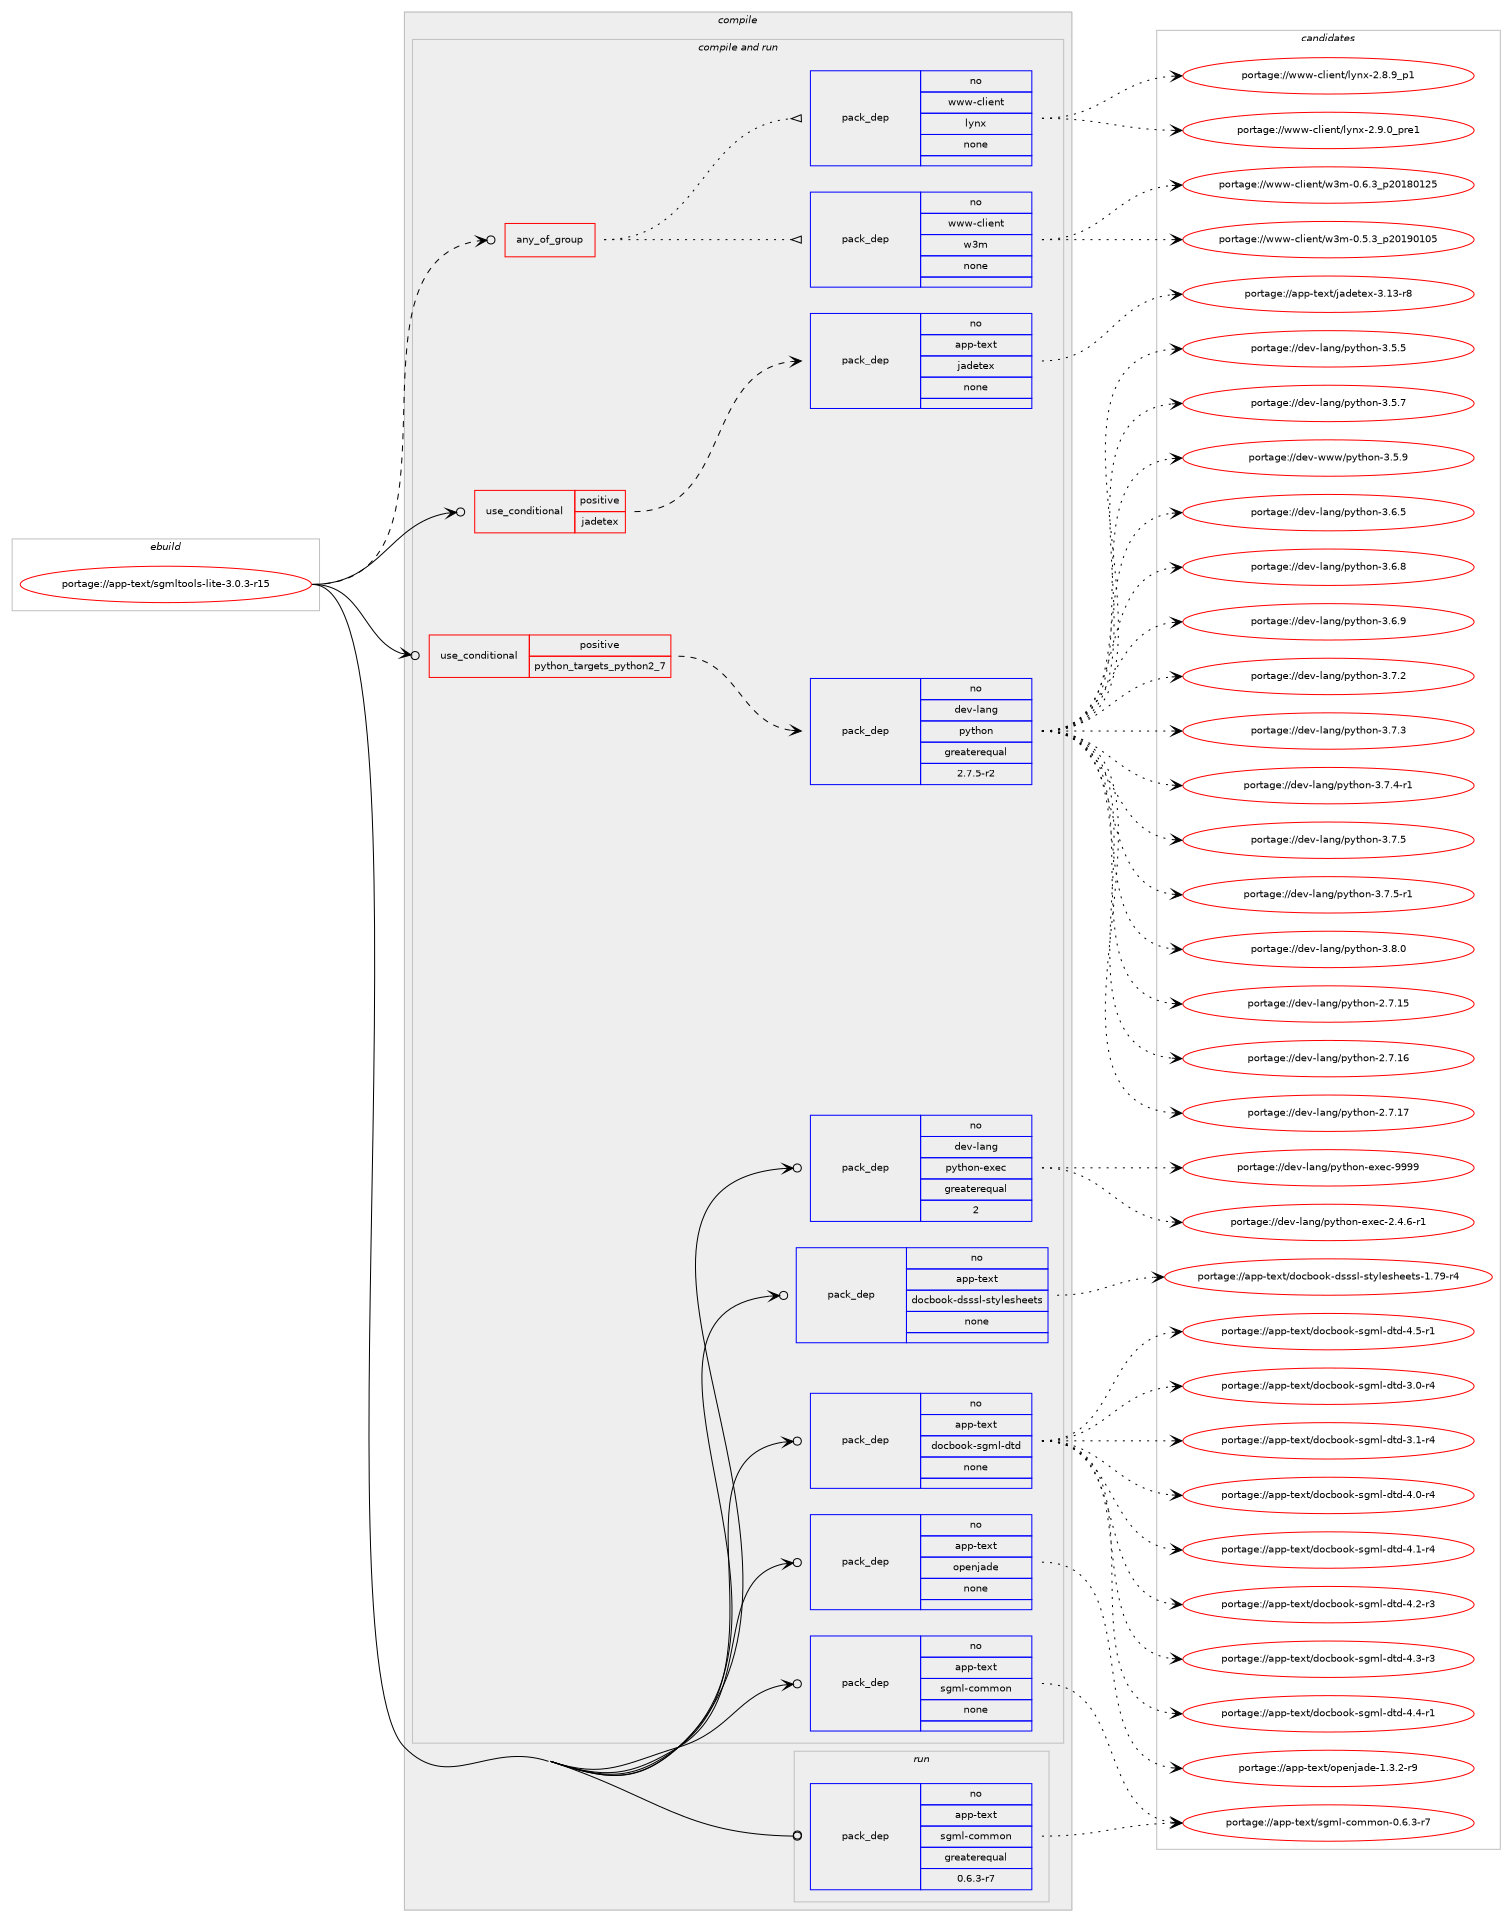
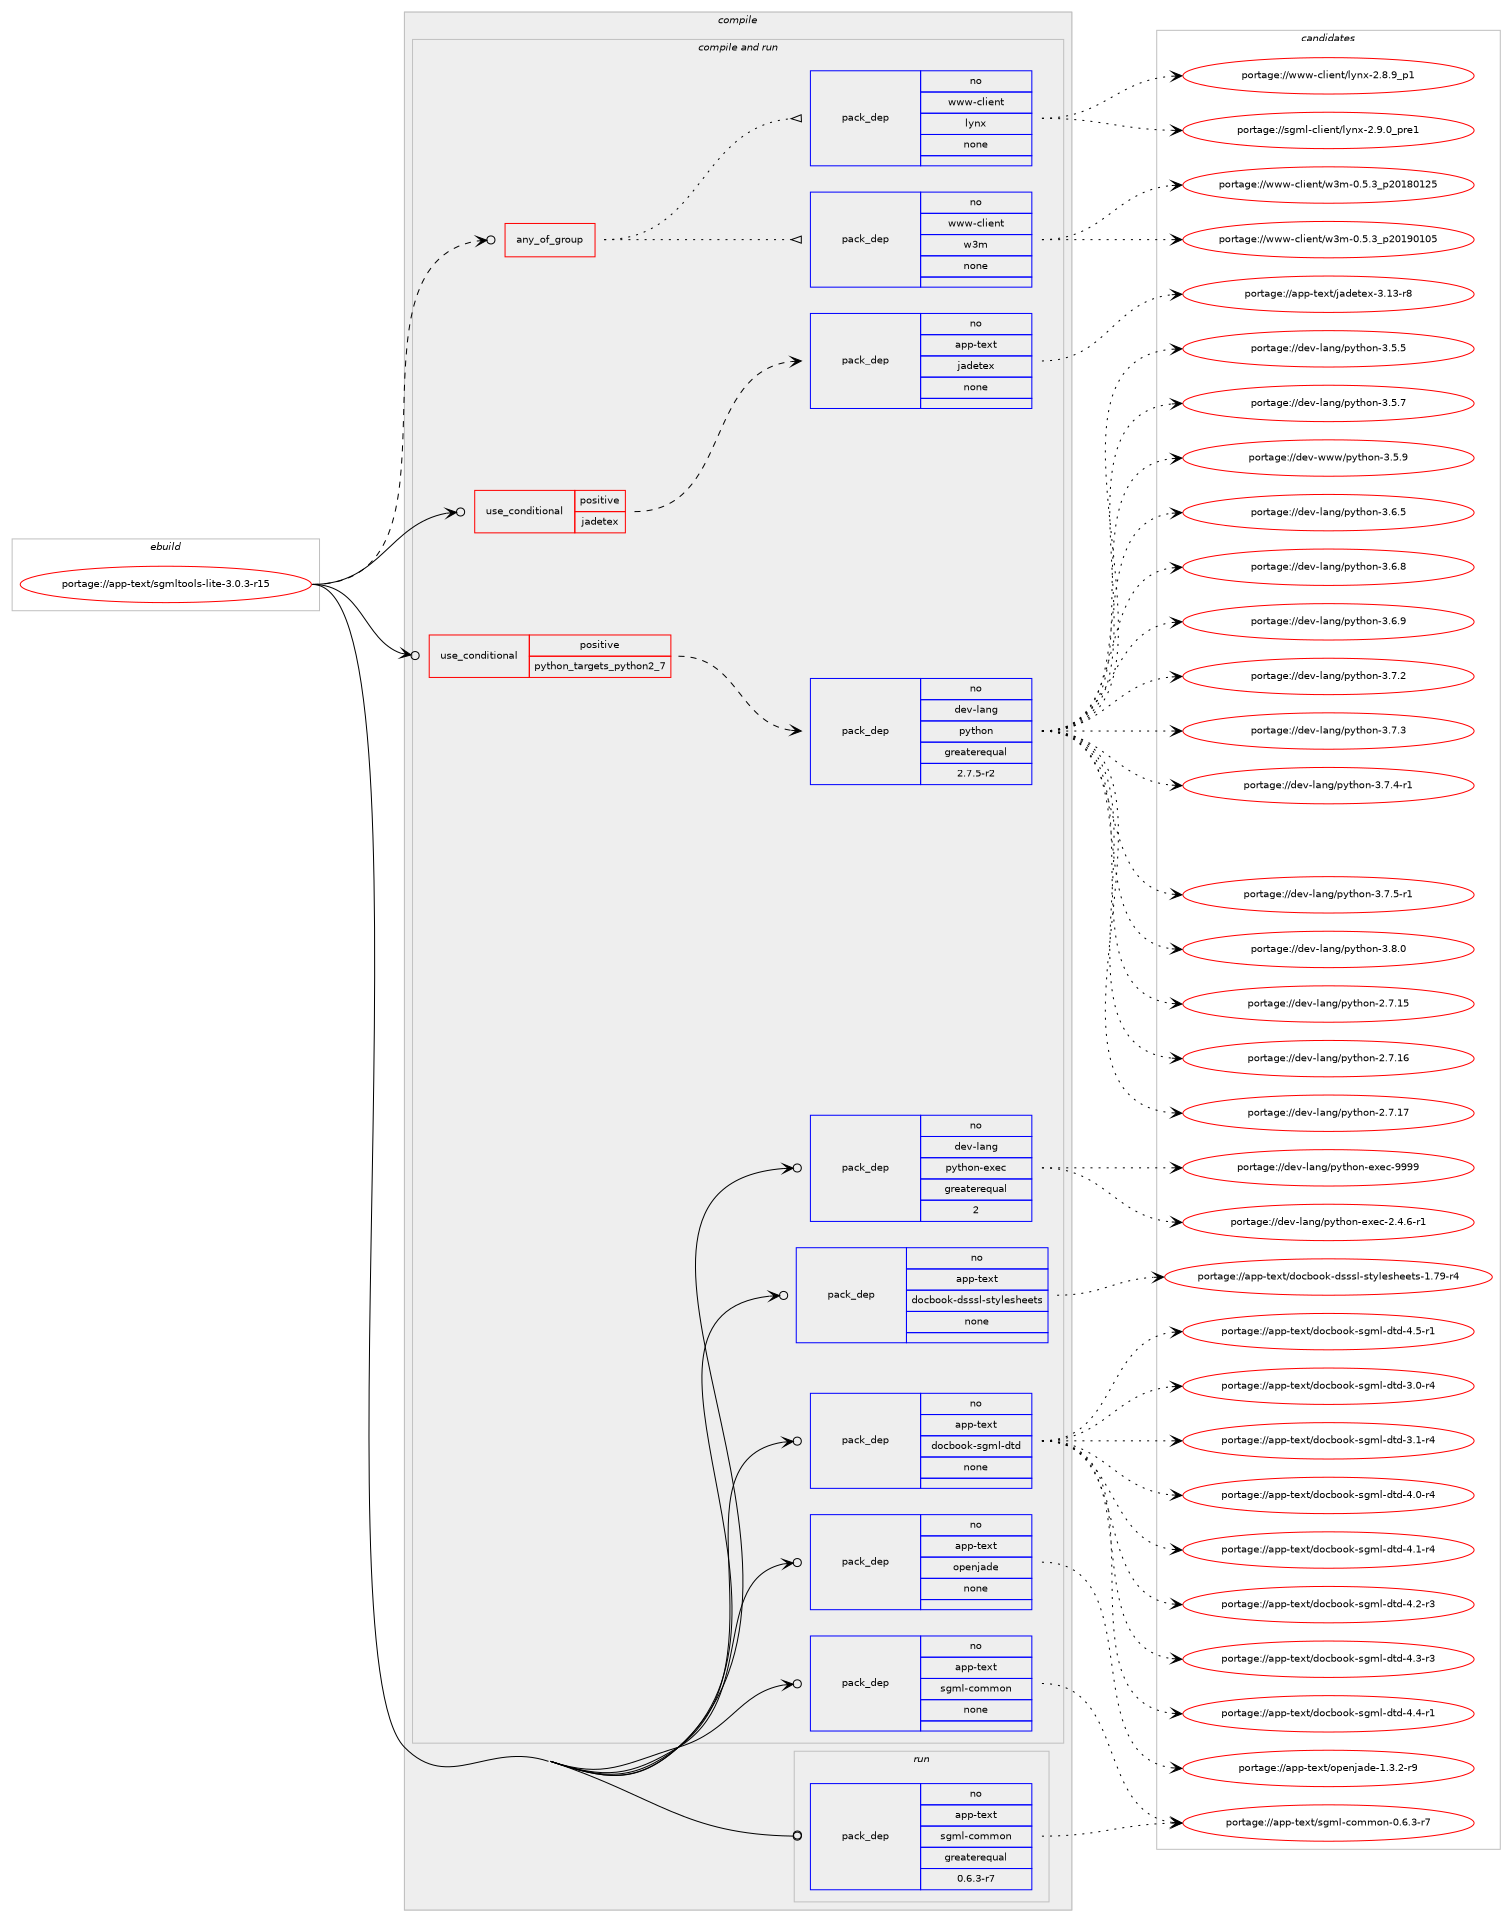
(1328, 130) -> (1328, 130)
(1328, 185) -> (1328, 185)
(1328, 840) -> none
